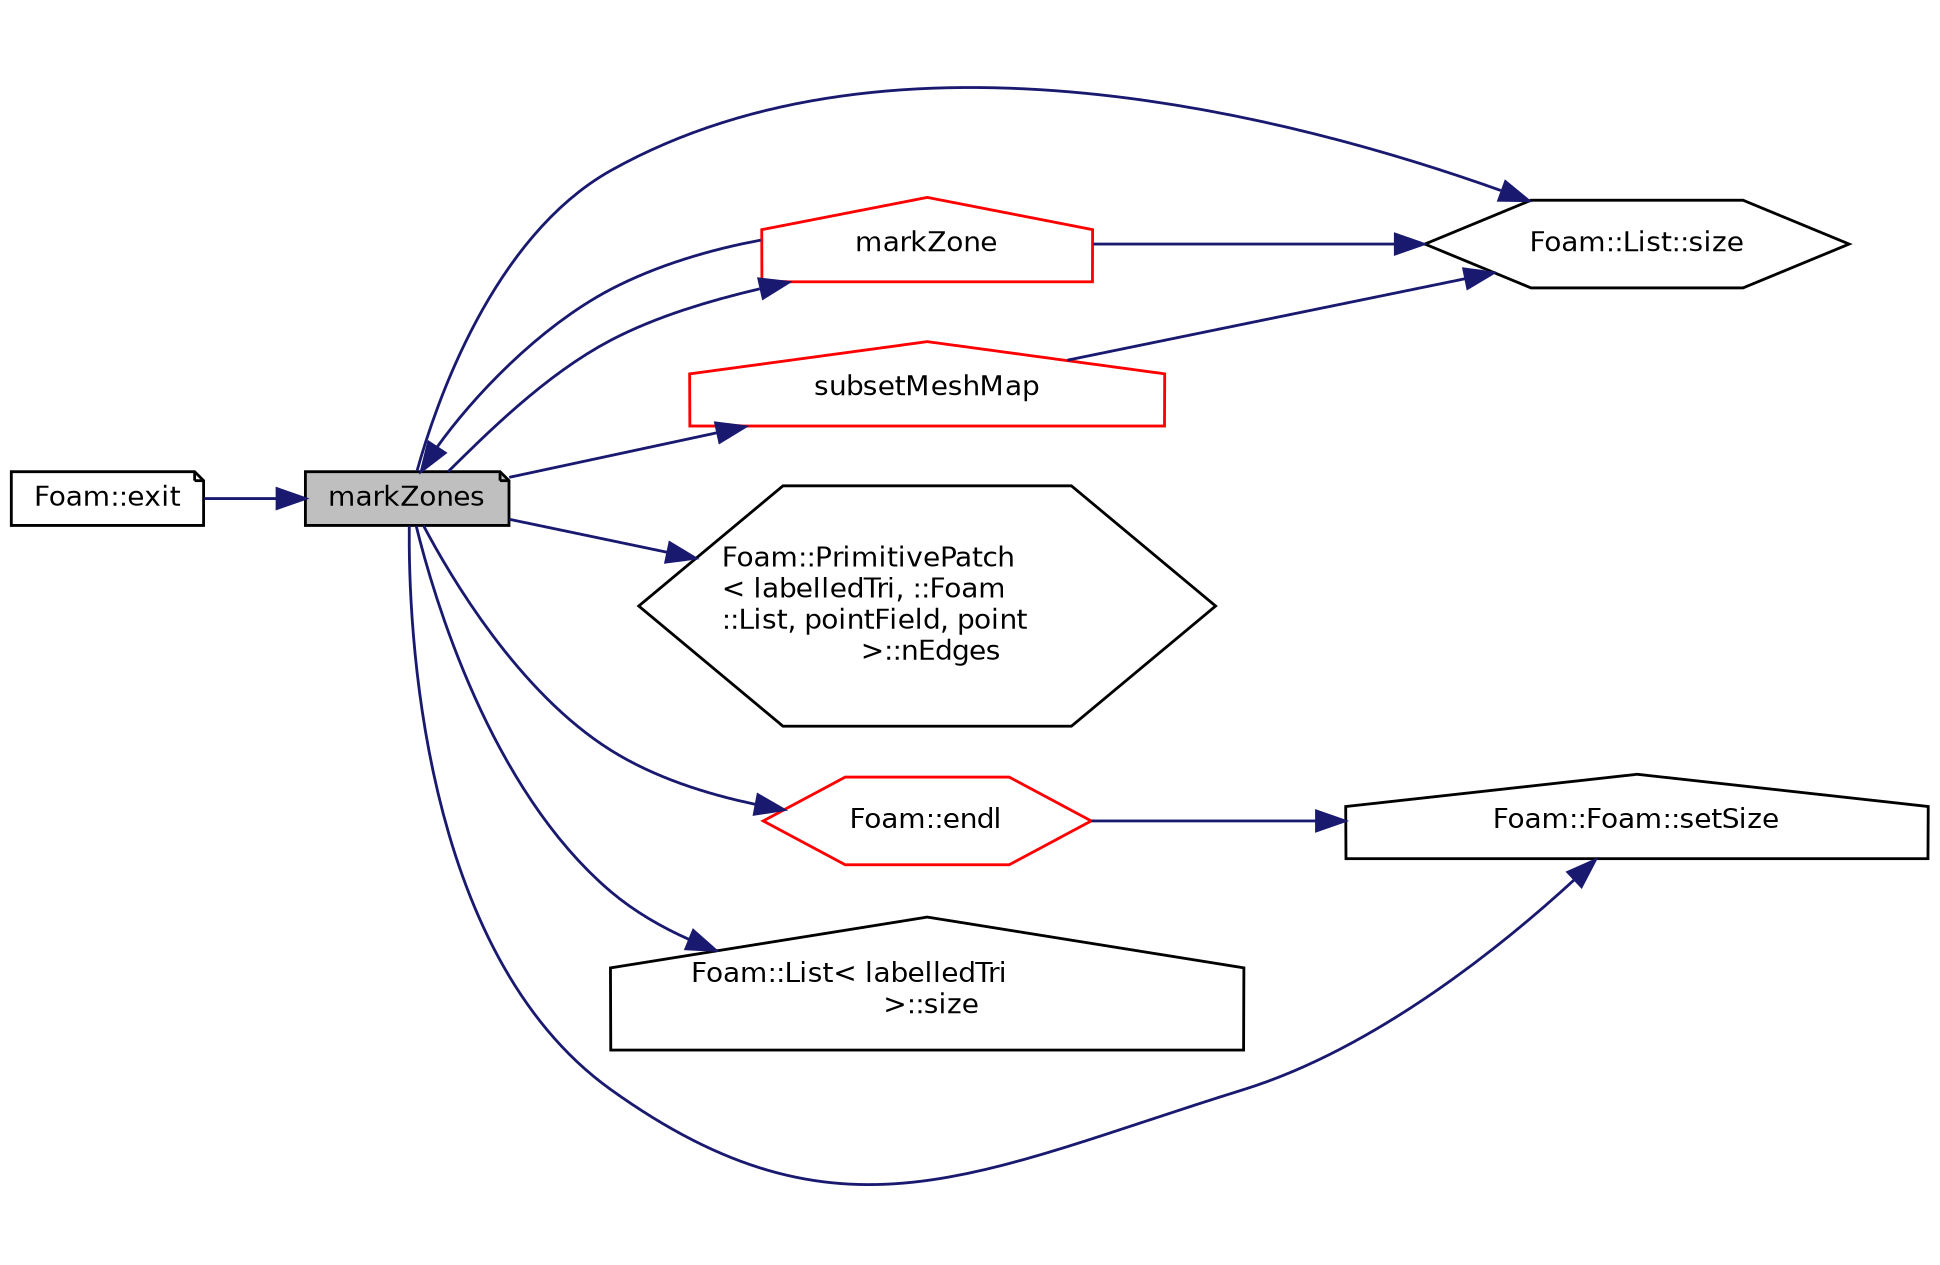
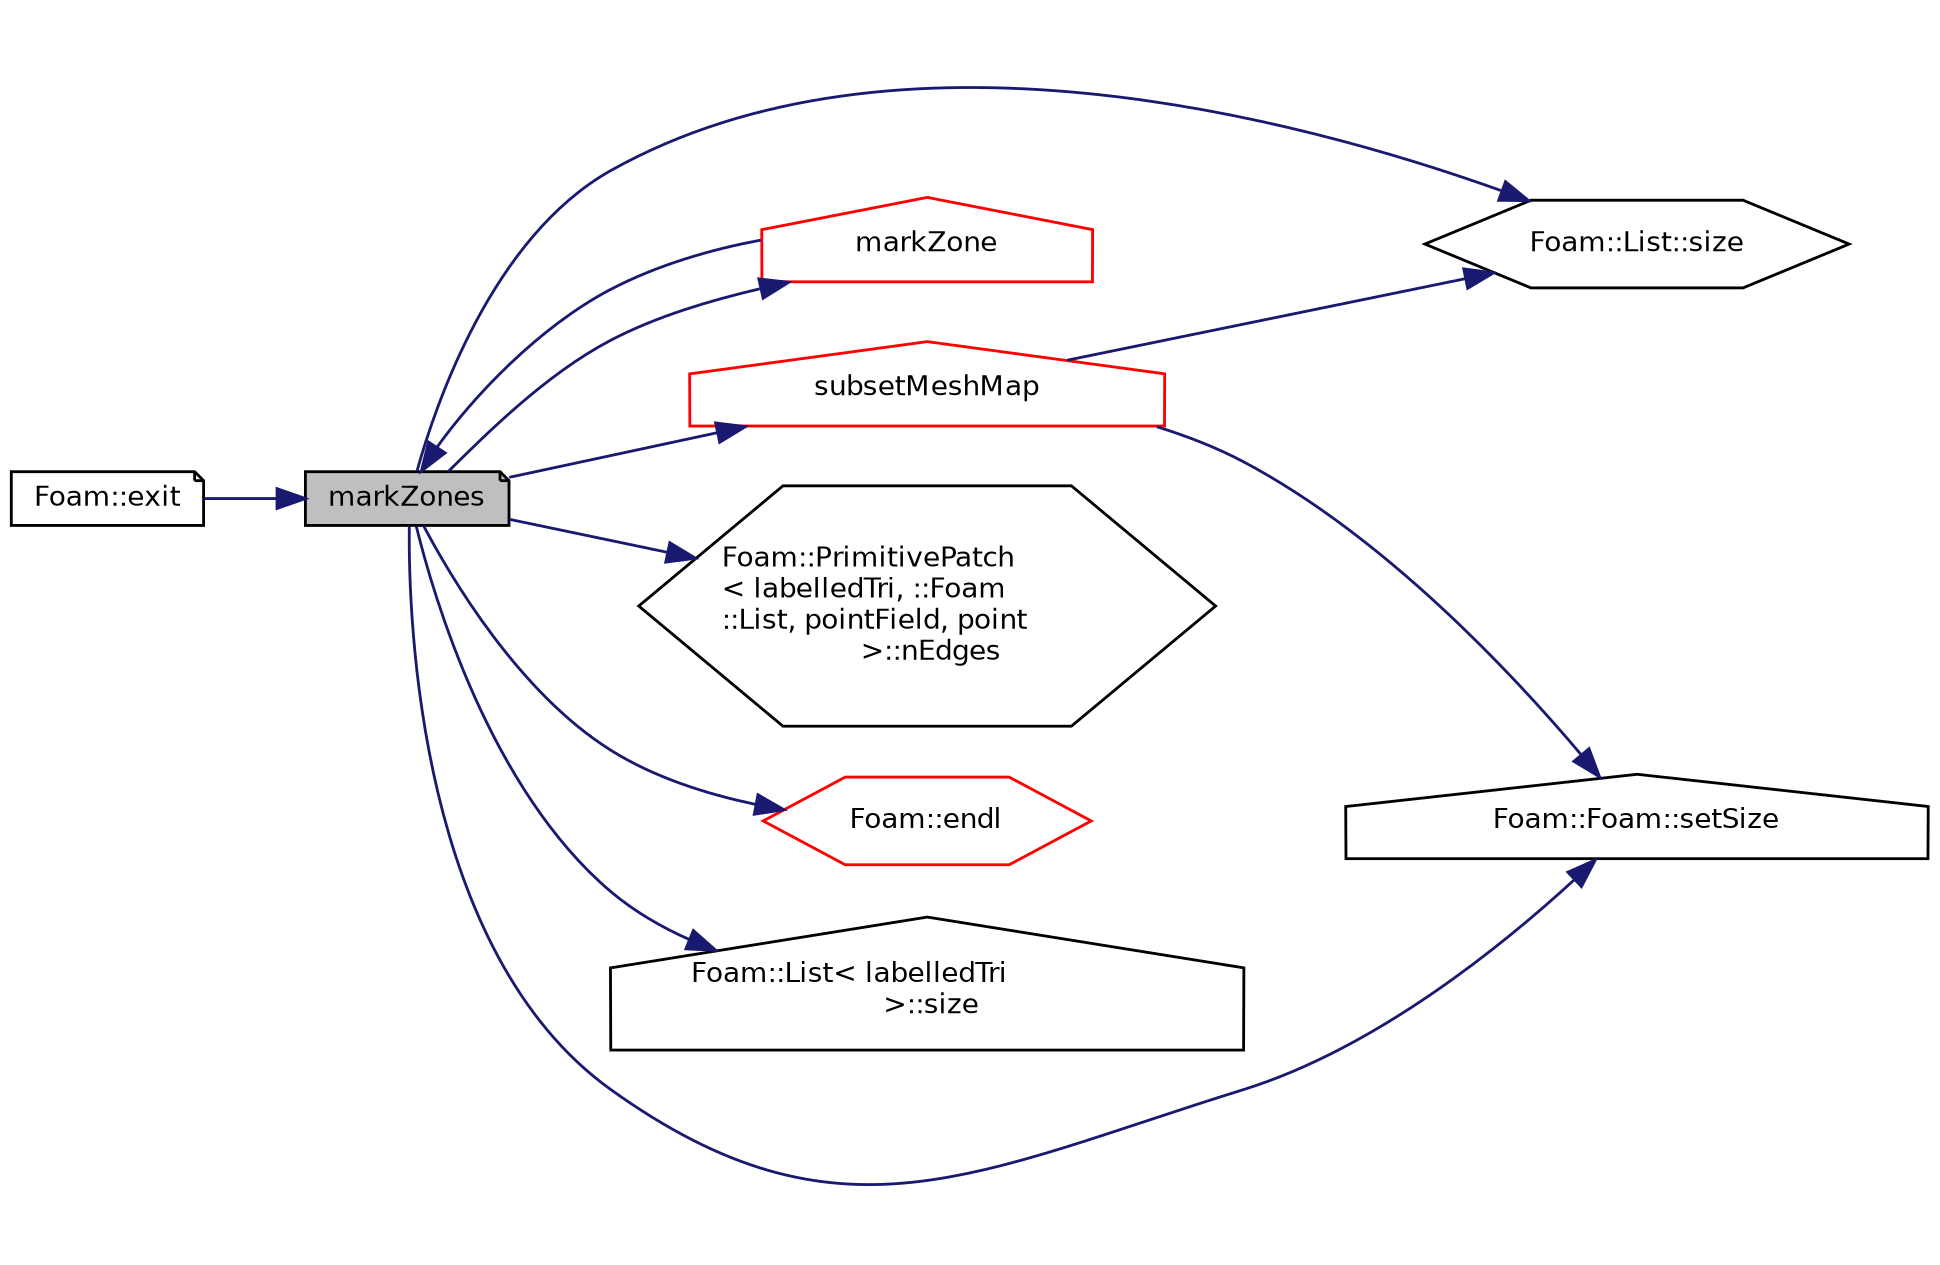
(1244, 244) -> none
(1204, 821) -> (1390, 562)
